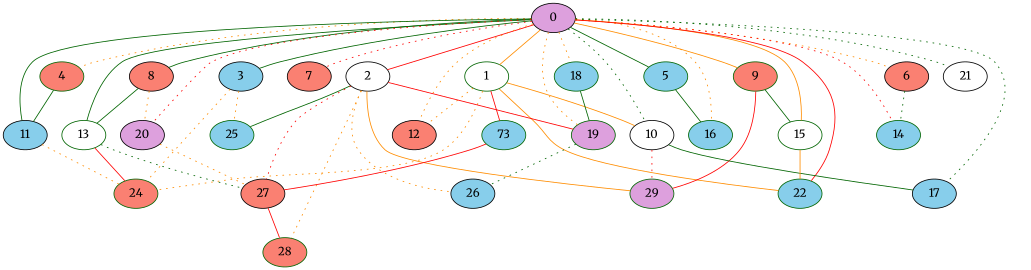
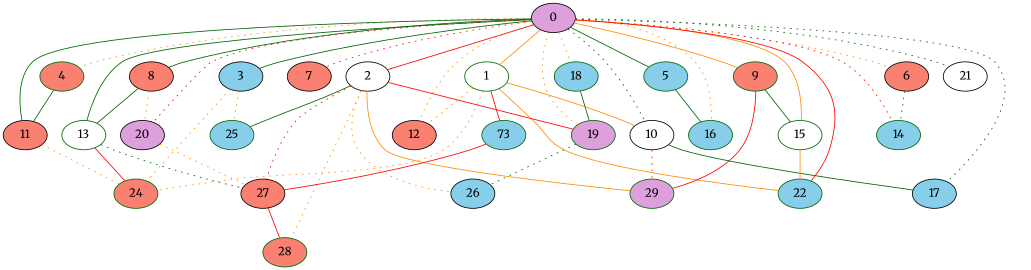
(25, 135) -> (25, 135)
